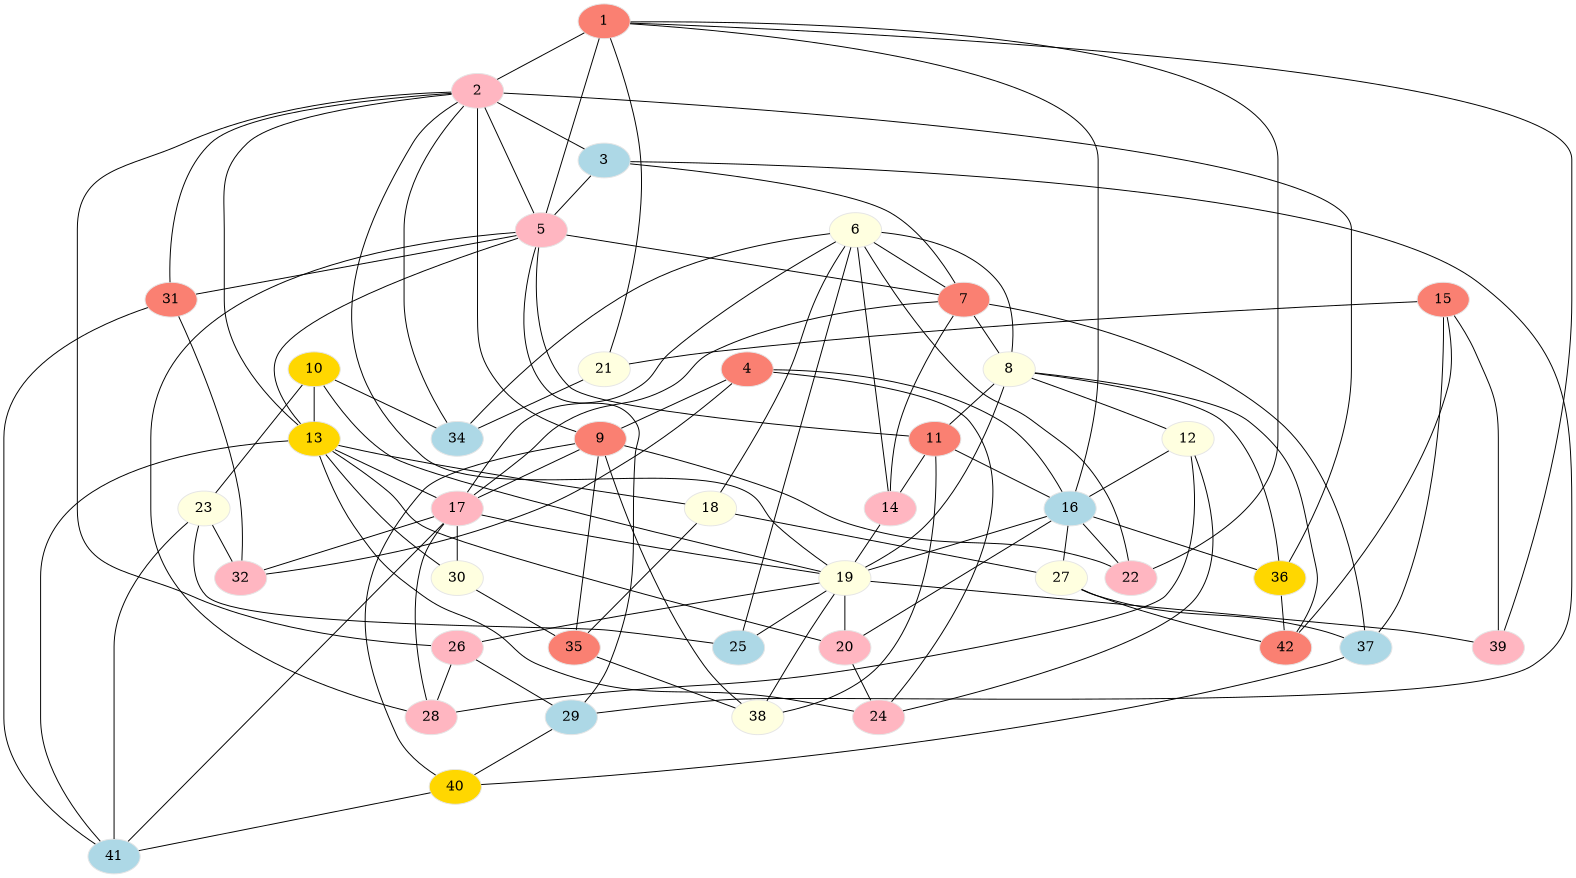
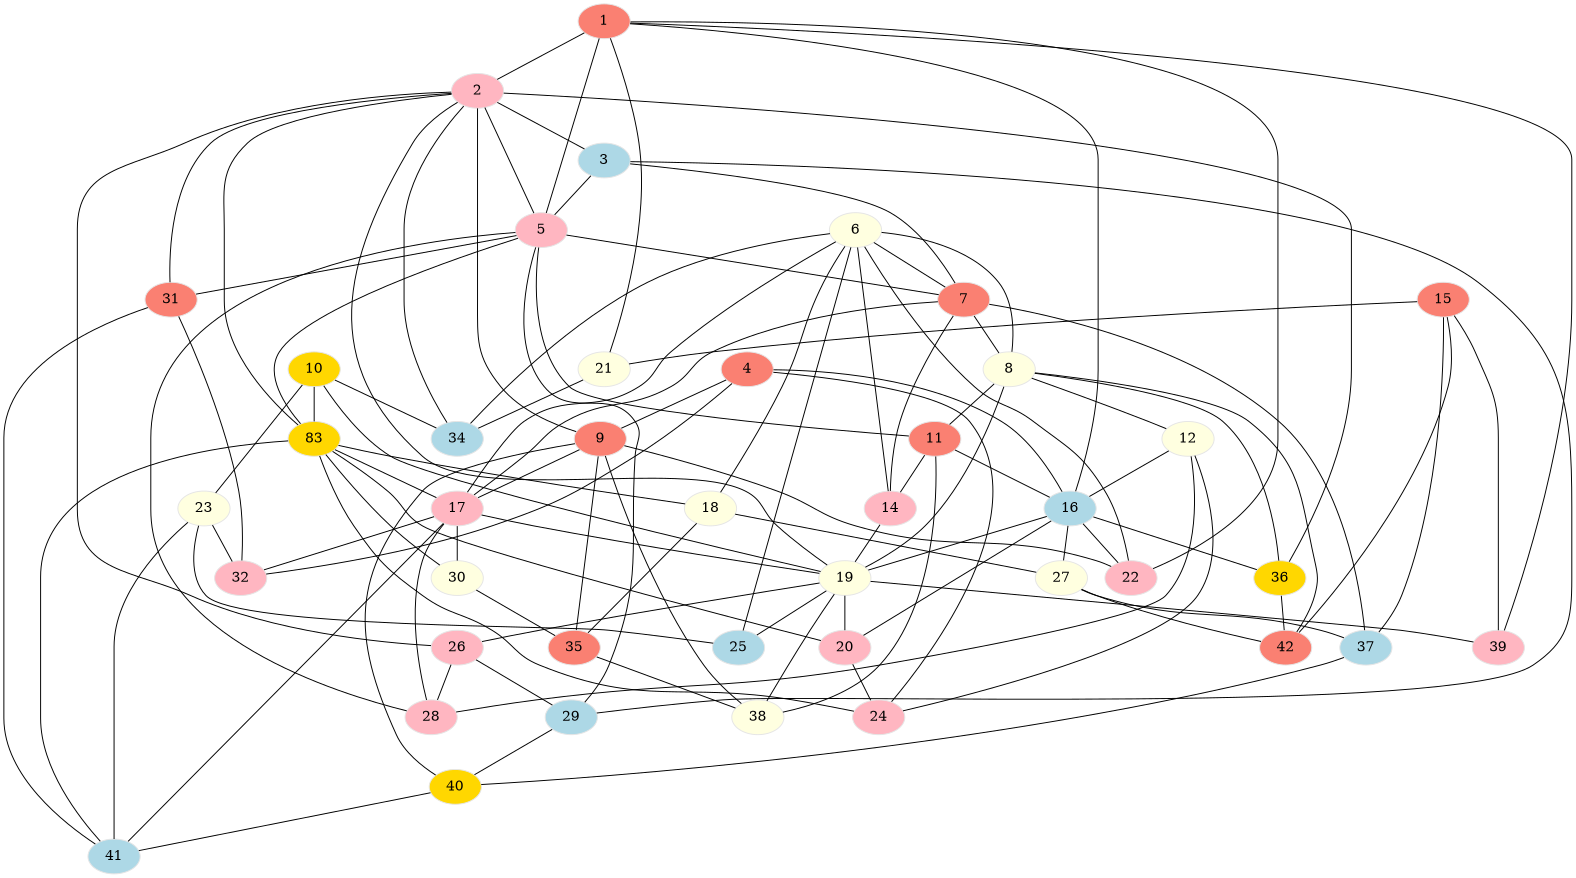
(314, 439) -> (314, 439)
